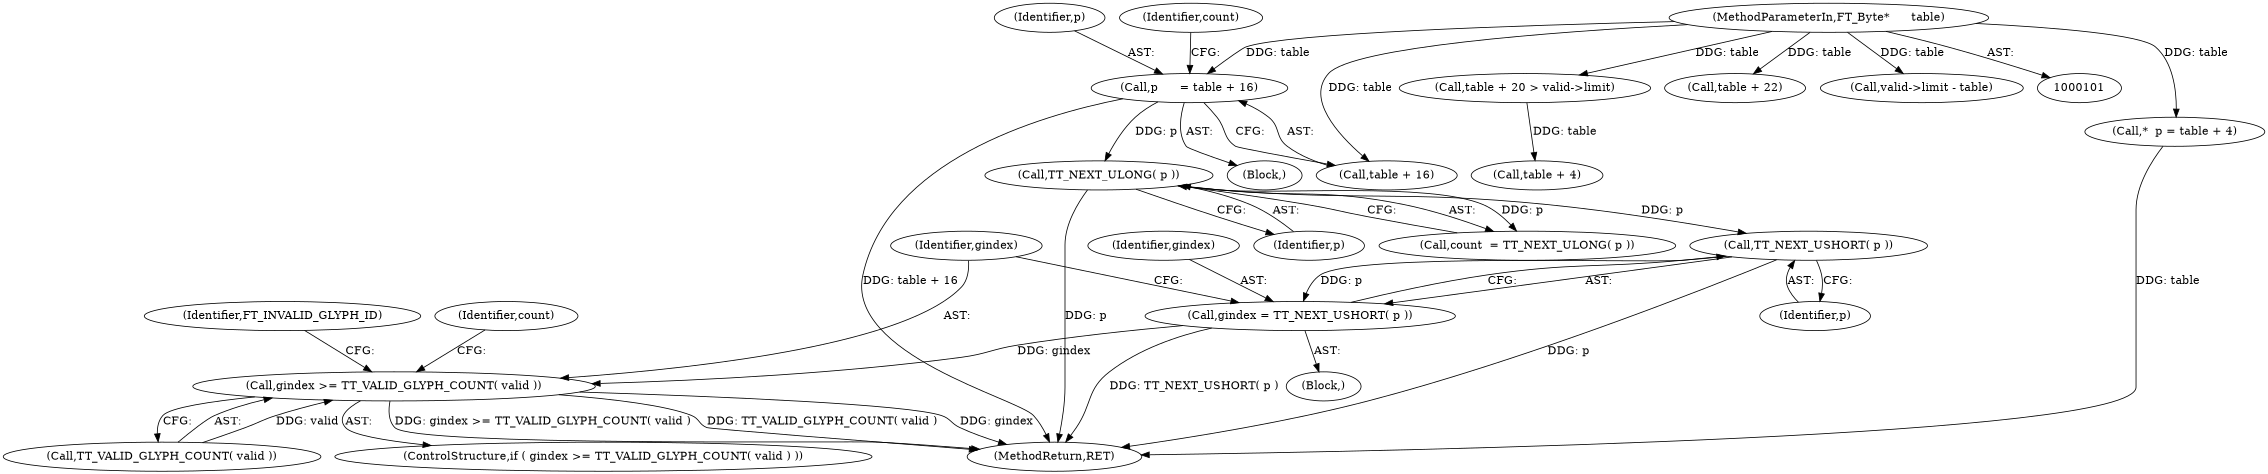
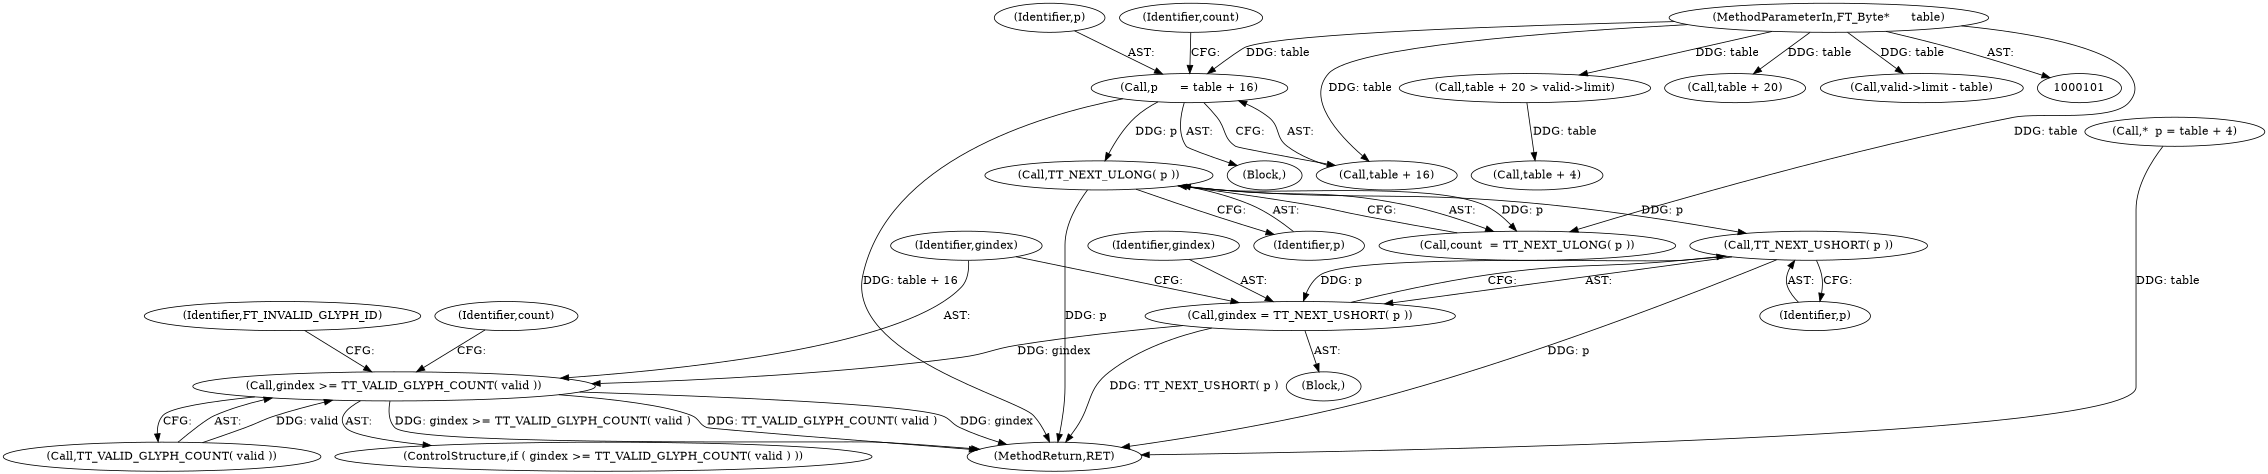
(2100, 33) -> (1953, 130)
(1735, 88) -> (1735, 88)
